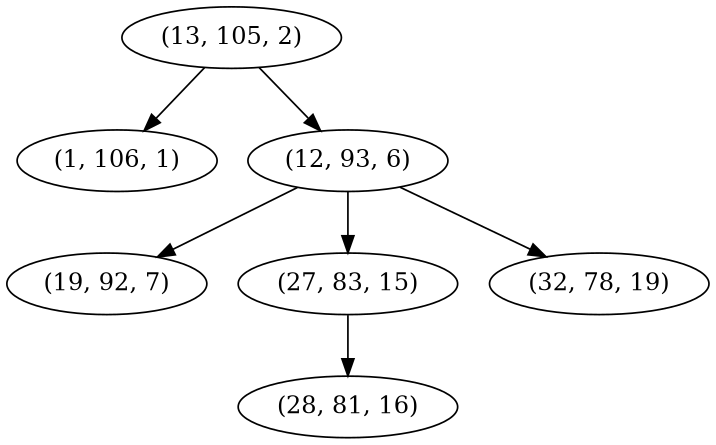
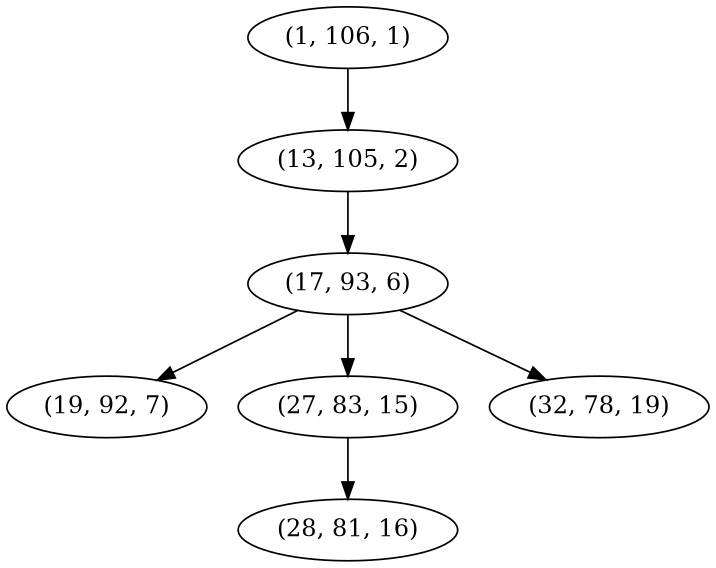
(180, 93) -> (348, 91)
(348, 161) -> (348, 284)
